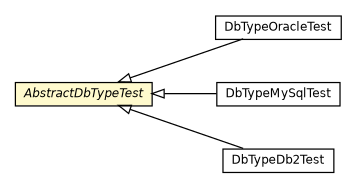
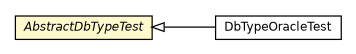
(278, 94) -> none
(278, 160) -> none
